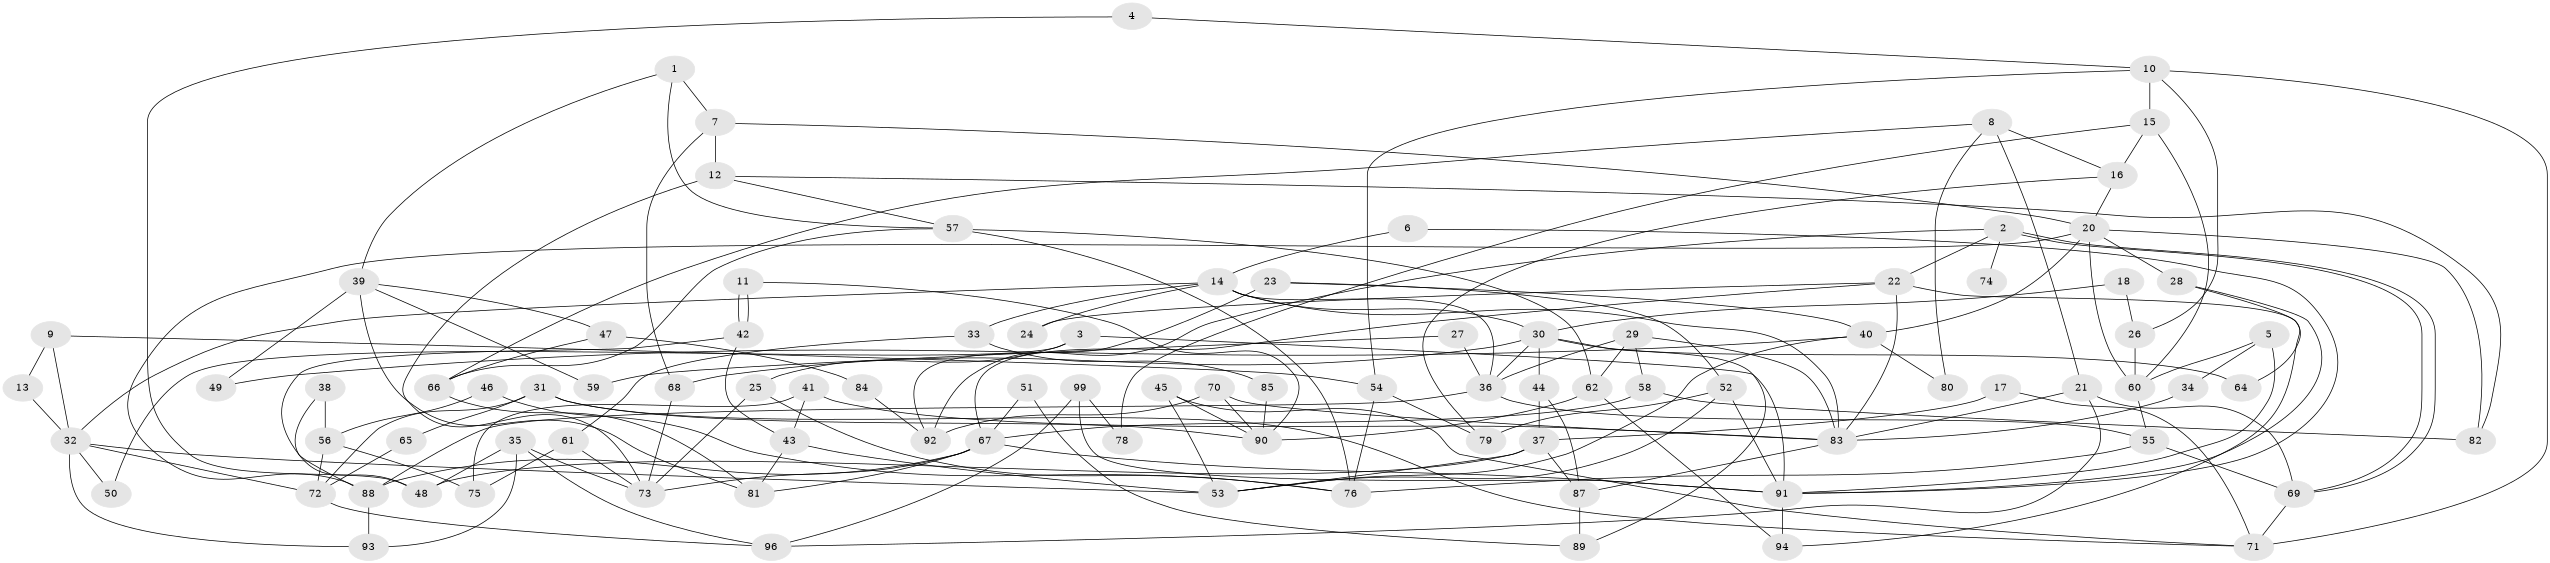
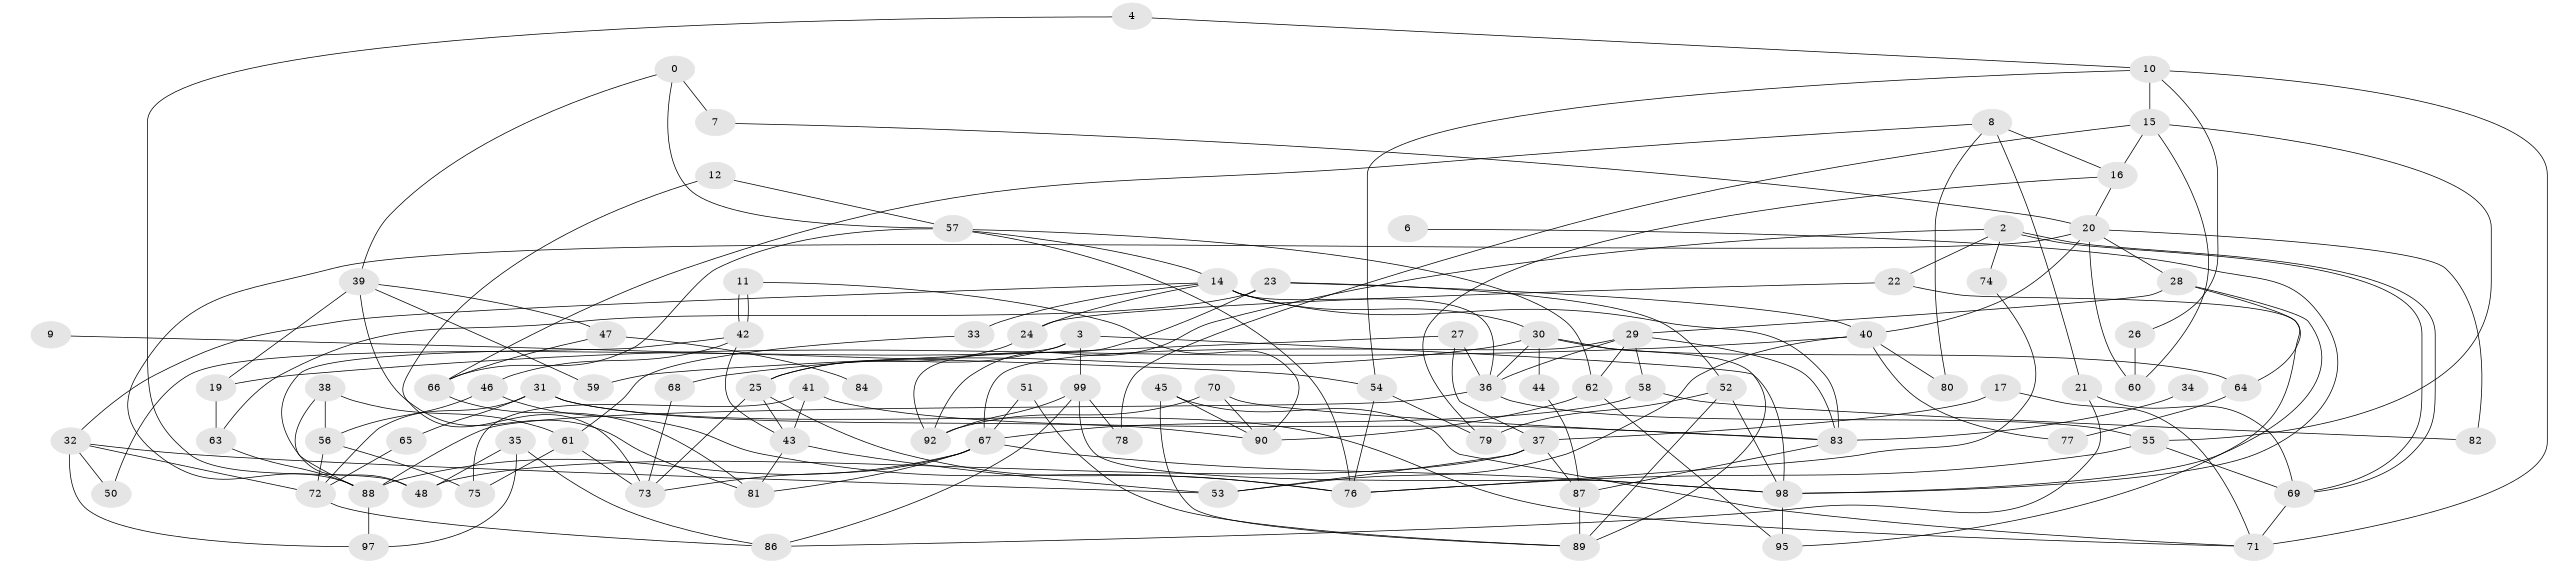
(675, 69) -> (675, 69)
(715, 149) -> none
(1647, 194) -> none
(647, 240) -> none
(1286, 255) -> (1105, 250)
(2124, 282) -> none
none -> (1908, 315)
(1399, 325) -> (1278, 349)
(2269, 335) -> none
none -> (615, 361)
none -> (892, 361)
none -> (1080, 361)
(1886, 367) -> none
(23, 388) -> none
(61, 388) -> none
(216, 388) -> (216, 388)
(1268, 388) -> none
none -> (404, 411)
(1970, 413) -> none
none -> (773, 414)
(896, 415) -> (1018, 412)
(1539, 415) -> (1467, 405)
(2143, 417) -> (2491, 276)
(1192, 440) -> (1318, 531)
none -> (216, 441)
none -> (2068, 441)
none -> (1747, 466)
(1572, 469) -> (1653, 468)
(604, 478) -> none
(1783, 494) -> (1783, 494)
(369, 547) -> (369, 547)
(771, 547) -> (771, 547)
(1783, 547) -> (1783, 547)
